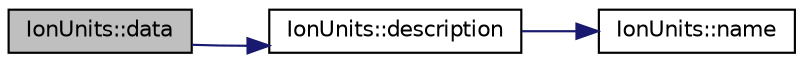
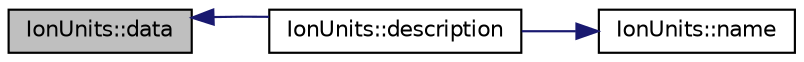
(219, 46) -> (241, 17)
